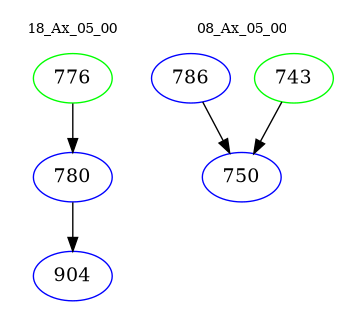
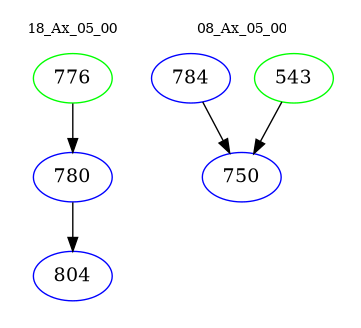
(191, 78) -> (191, 78)
(294, 78) -> (294, 78)
(73, 276) -> (73, 276)
